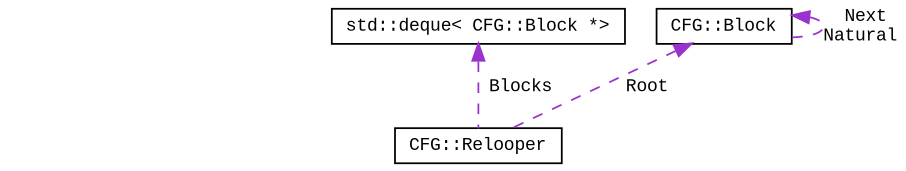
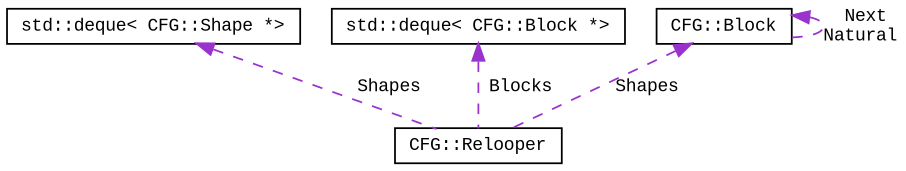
none -> (154, 26)
(643, 87) -> (643, 87)
